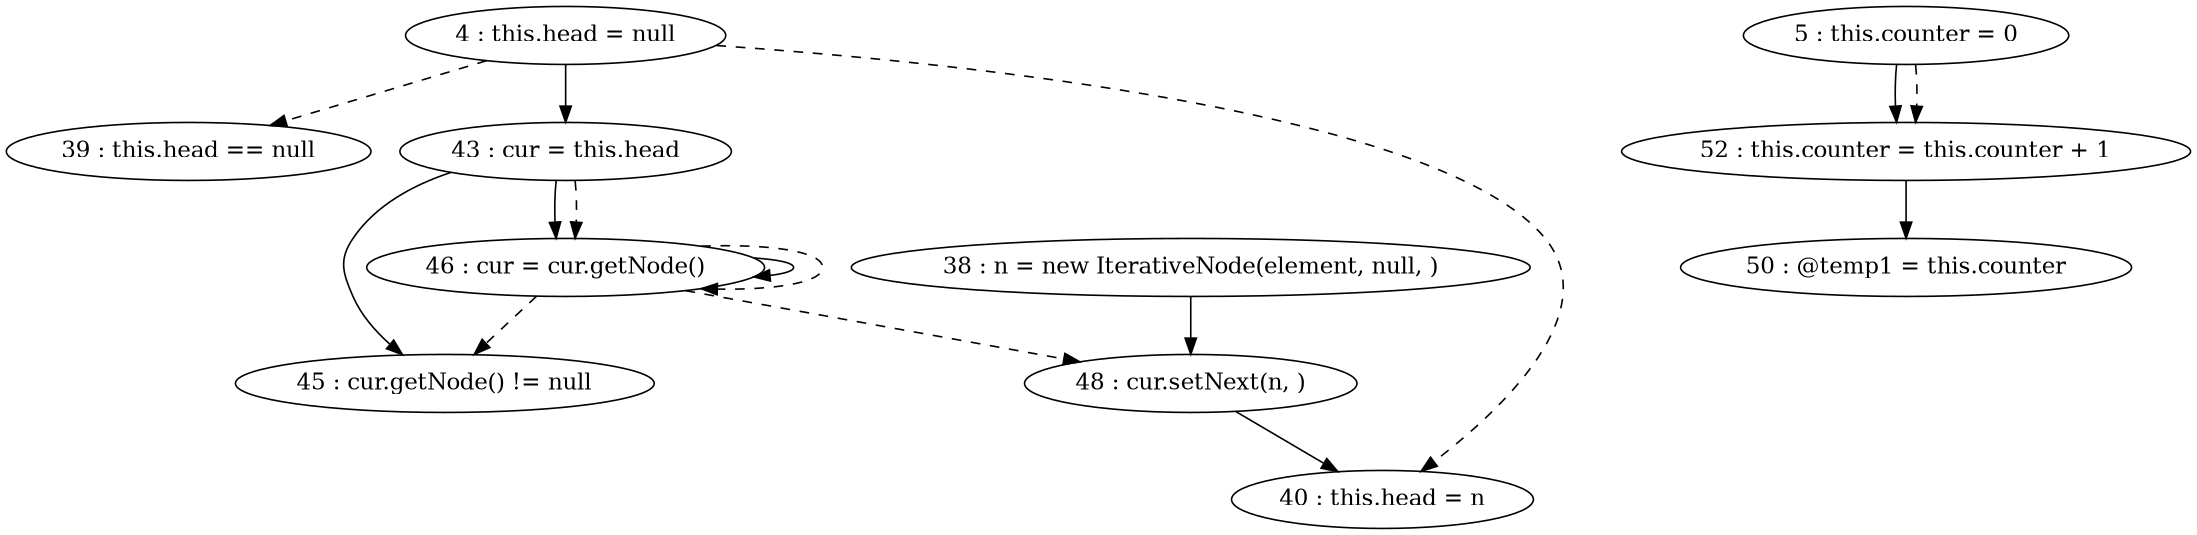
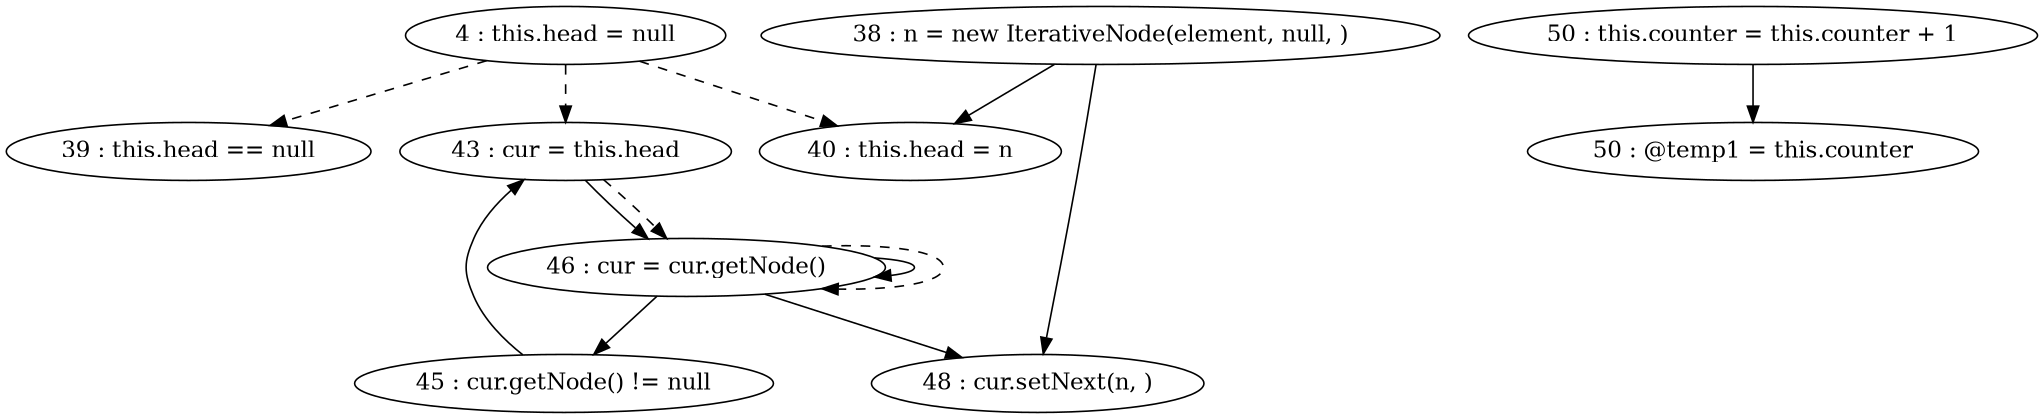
(1906, 35) -> none
(566, 86) -> (566, 86)
(1906, 151) -> (1753, 35)
(352, 239) -> (467, 275)
(511, 320) -> (631, 320)
(875, 325) -> (856, 323)
(1280, 437) -> (1012, 90)
